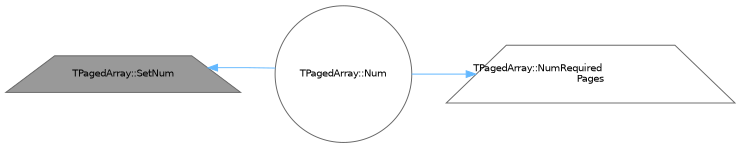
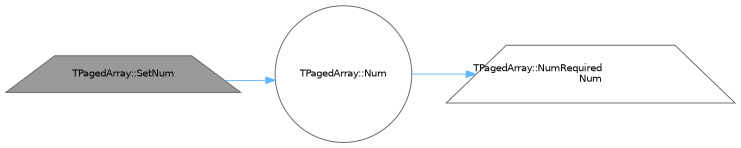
(247, 68) -> (245, 81)
(591, 74) -> (591, 74)
